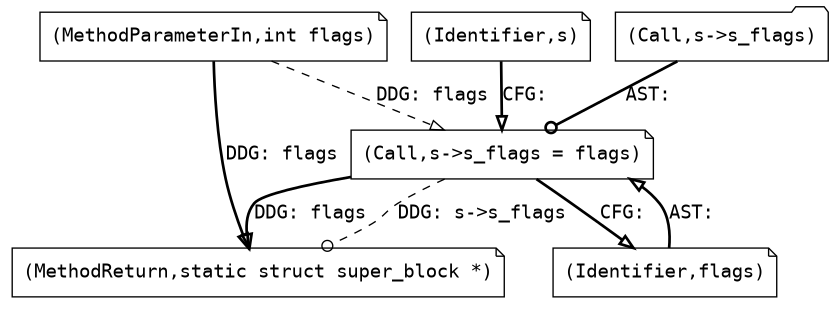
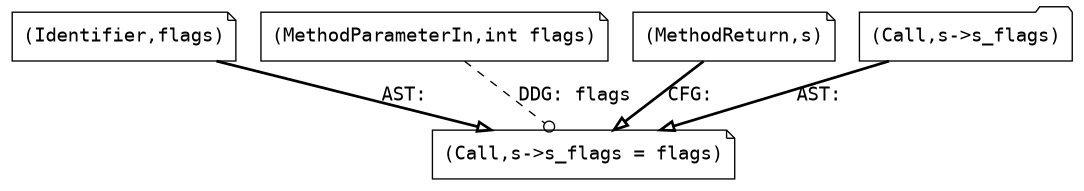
(501, 37) -> (734, 37)
(352, 93) -> (505, 92)
(617, 93) -> (781, 94)
(580, 209) -> none
(258, 272) -> none
